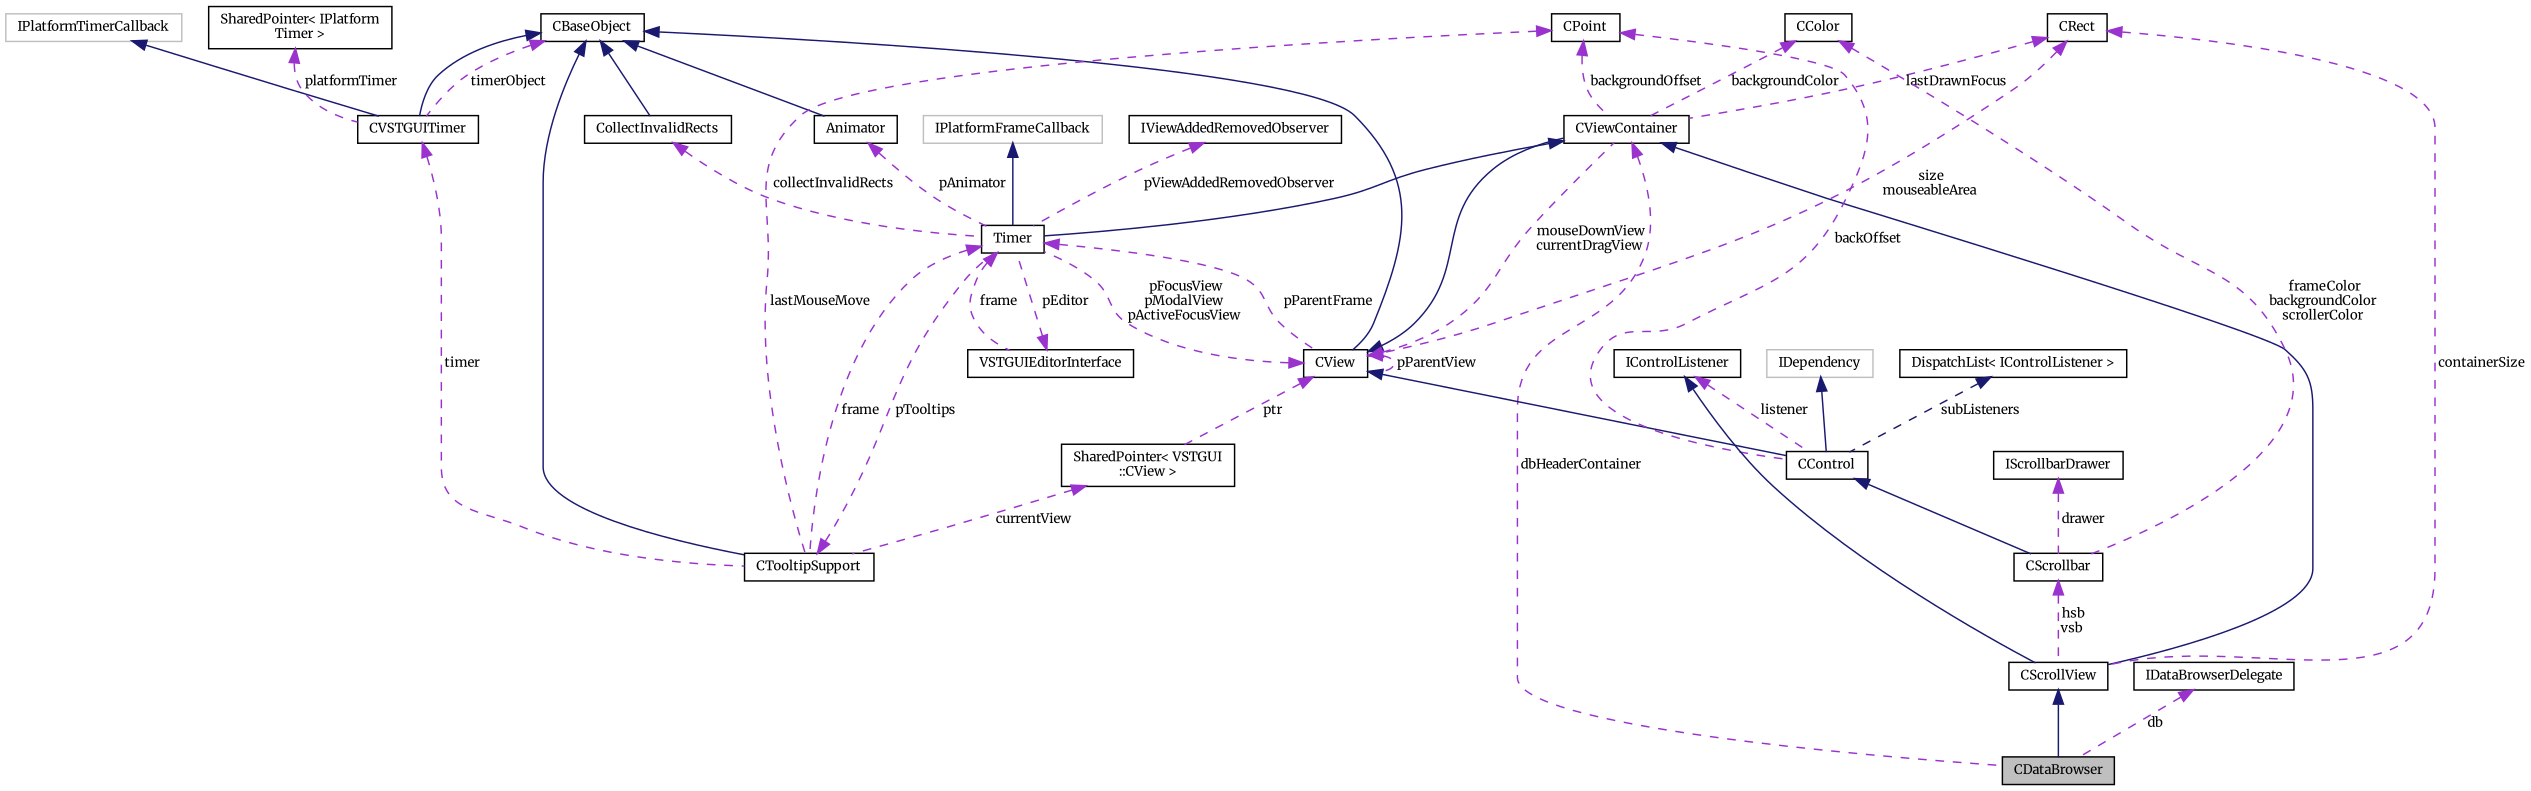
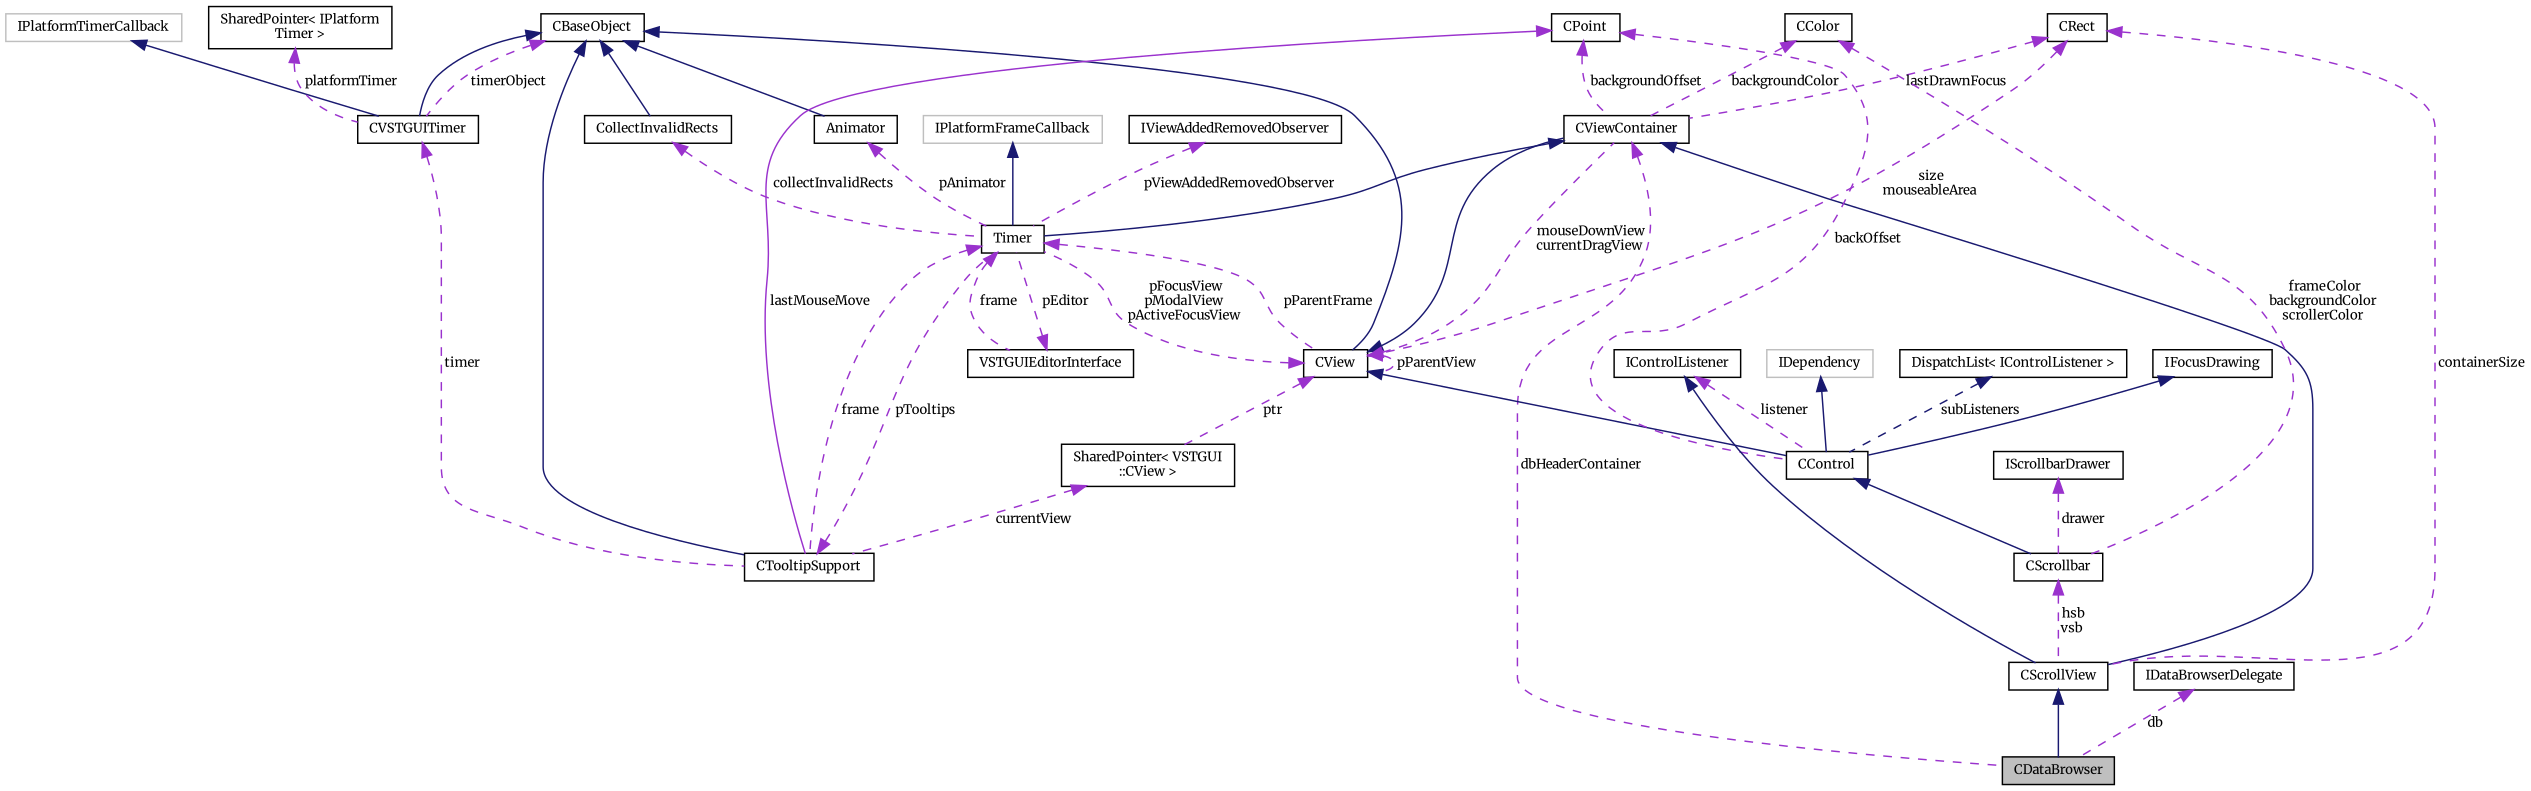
(940, 79) -> (940, 79)
none -> (2213, 364)
